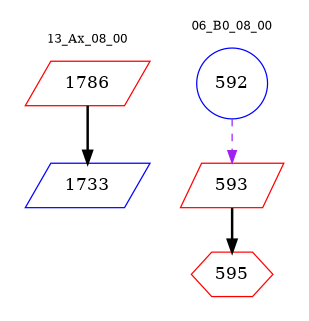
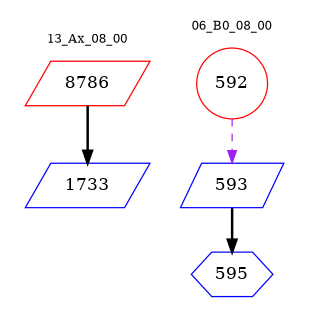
(88, 83) -> (88, 83)
(232, 83) -> (232, 83)
(232, 185) -> (232, 185)
(232, 274) -> (232, 274)
